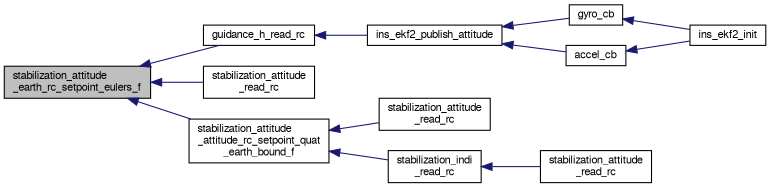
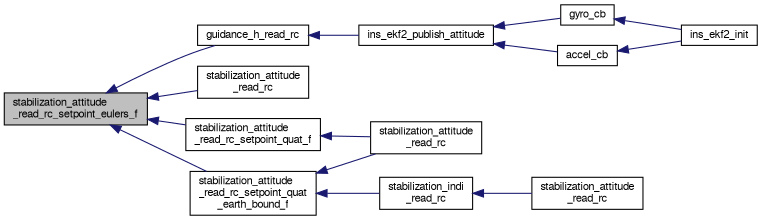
(77, 82) -> (76, 109)
none -> (253, 135)
(259, 141) -> (253, 193)
